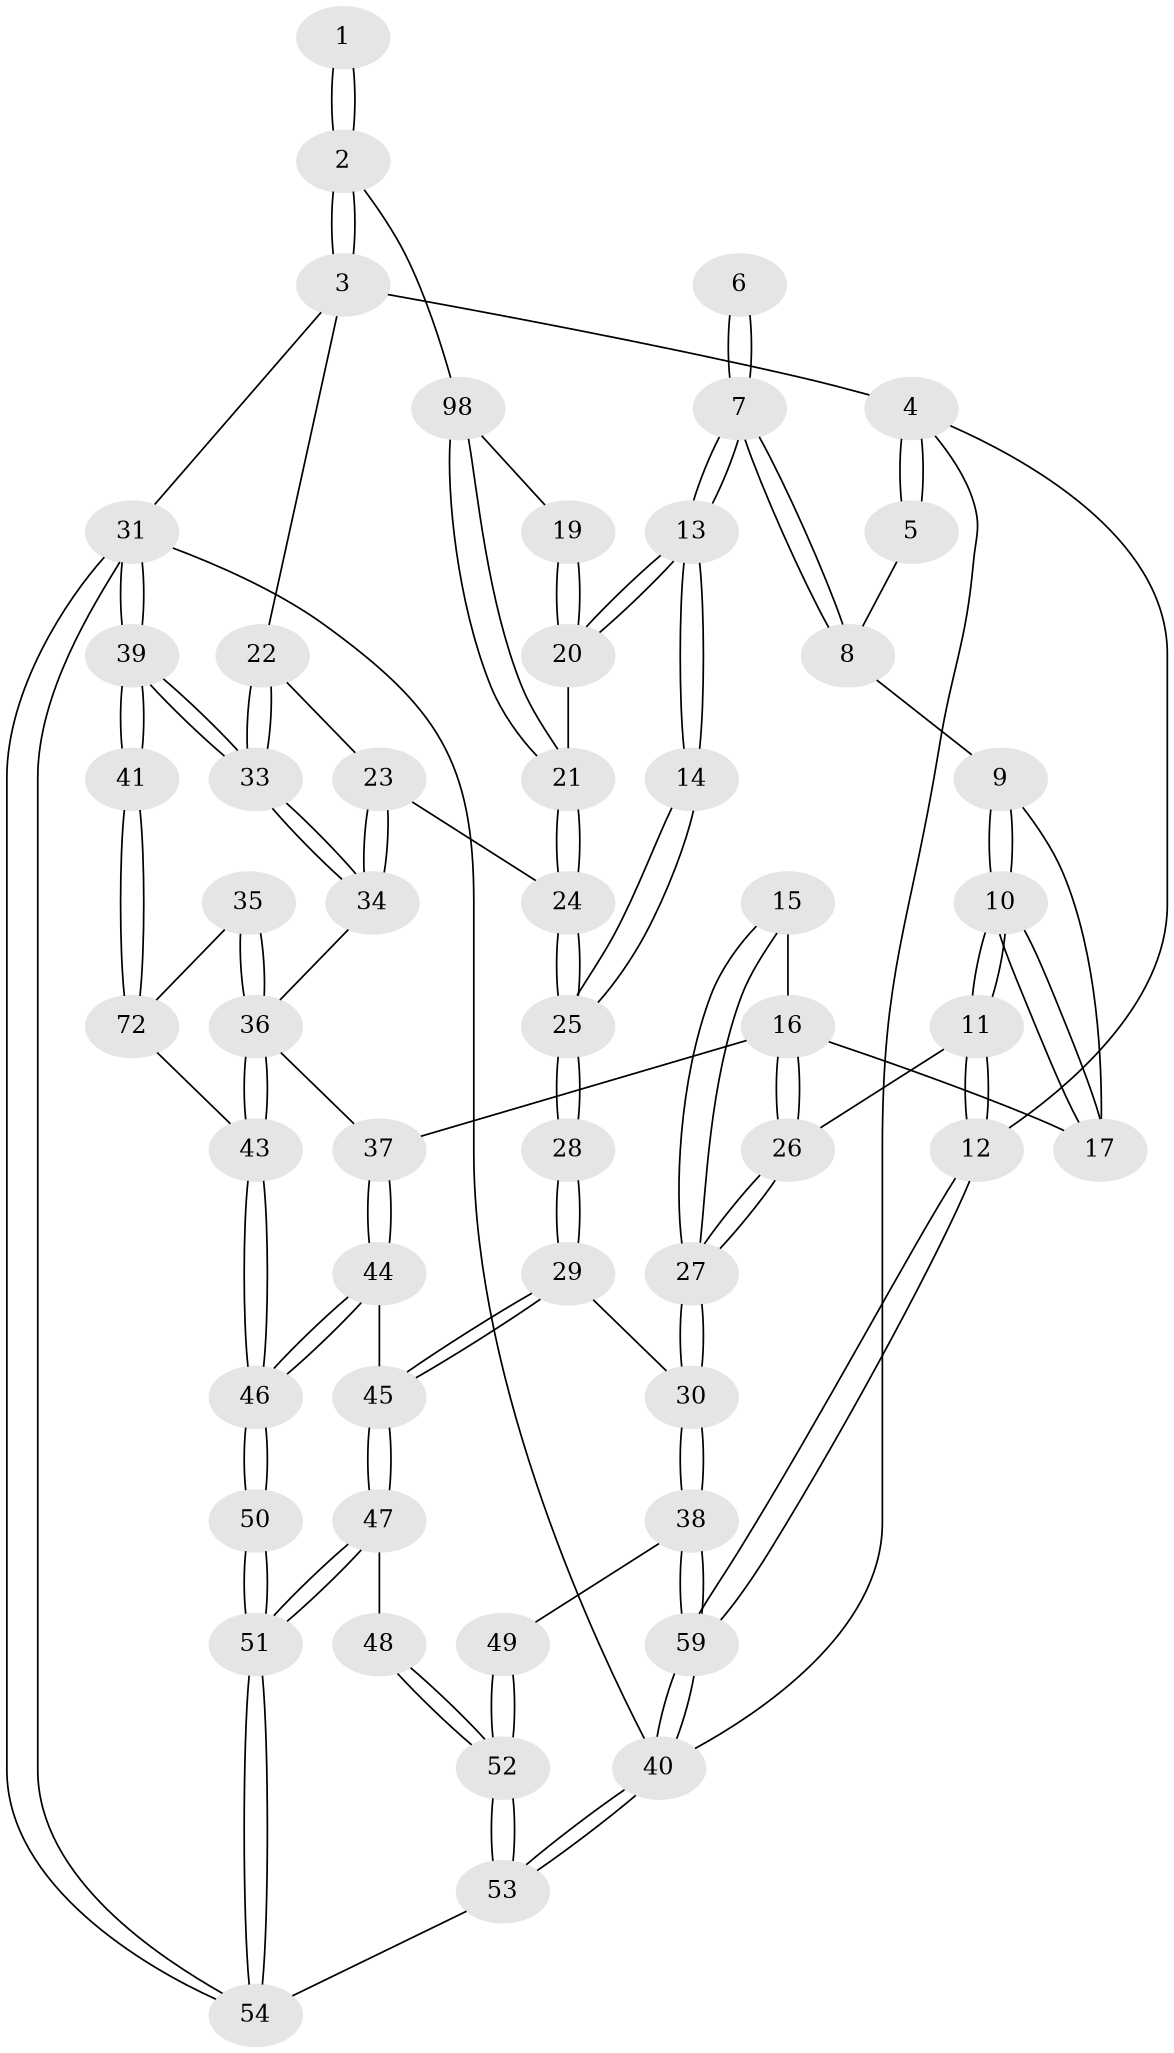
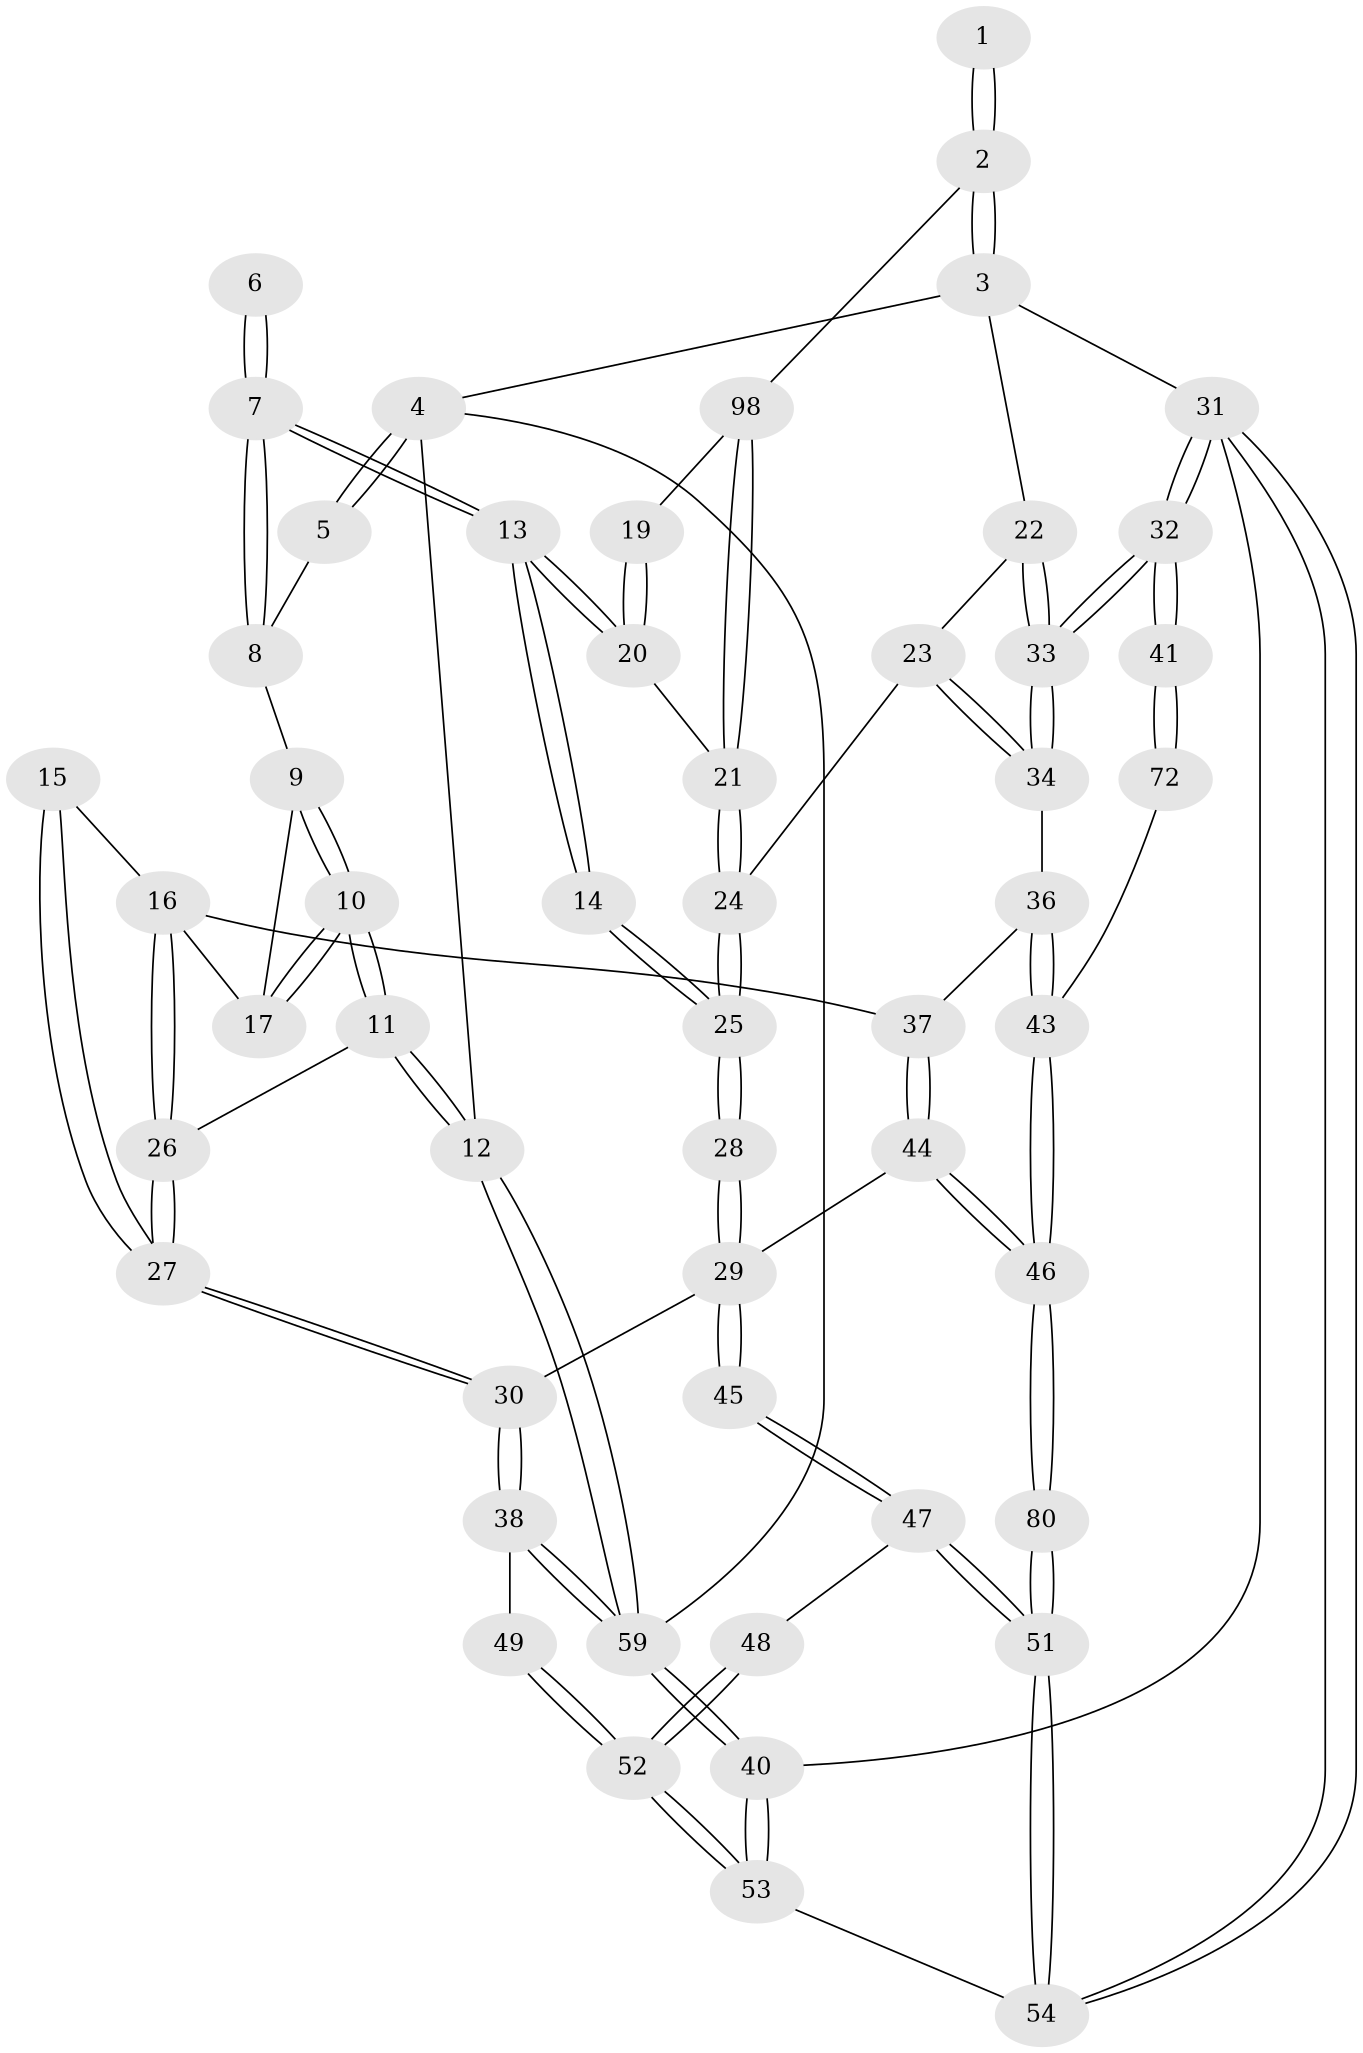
(132, 656) -> (1166, 532)
(249, 903) -> none
(883, 1123) -> (824, 945)
(379, 1336) -> (836, 1204)
(256, 1521) -> (1042, 1521)
